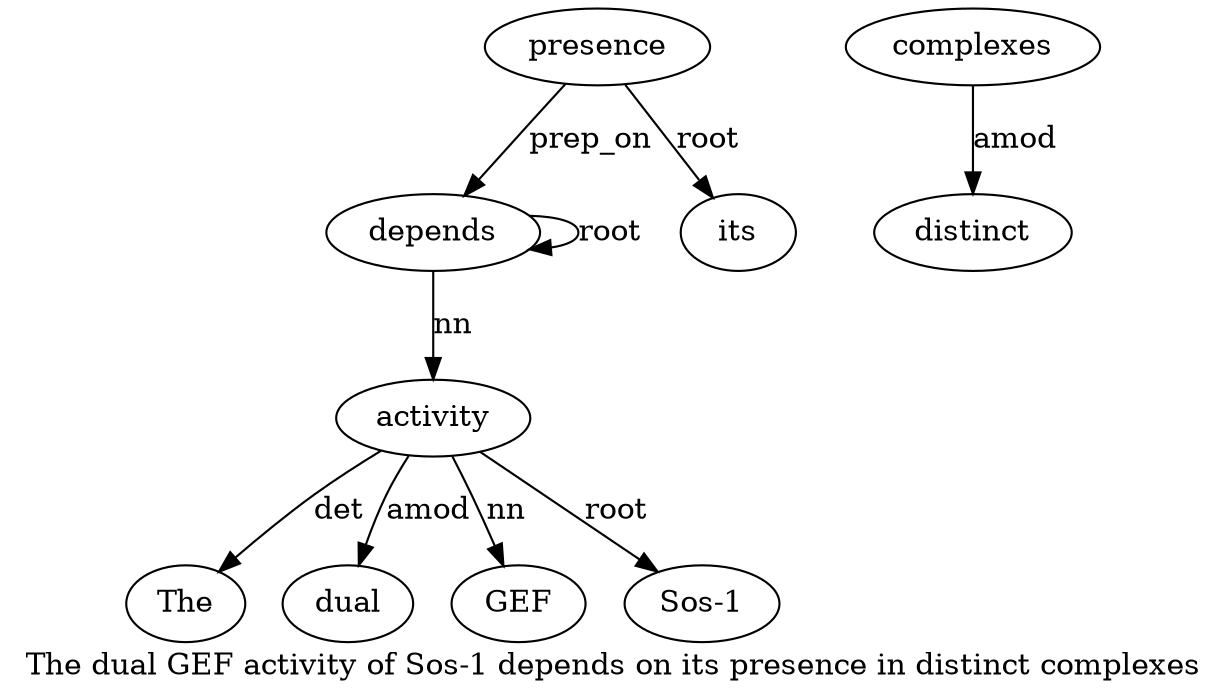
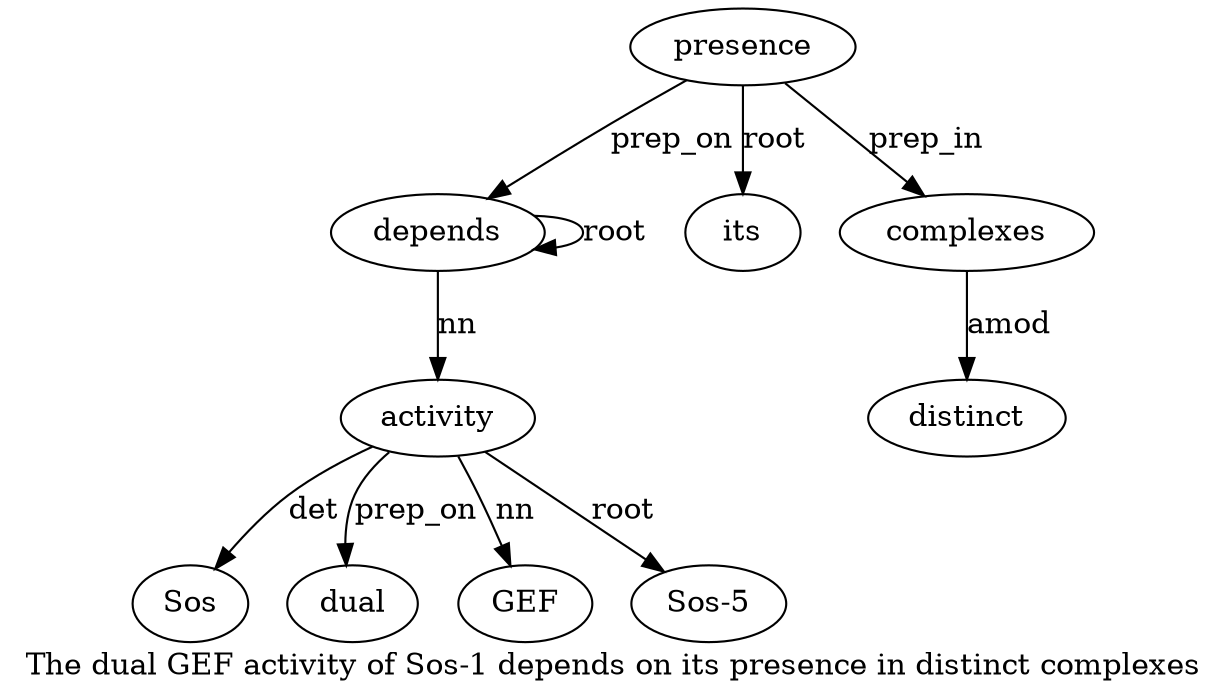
none -> (846, 133)
(429, 511) -> (417, 511)
(186, 604) -> (190, 604)
(702, 604) -> (709, 604)
